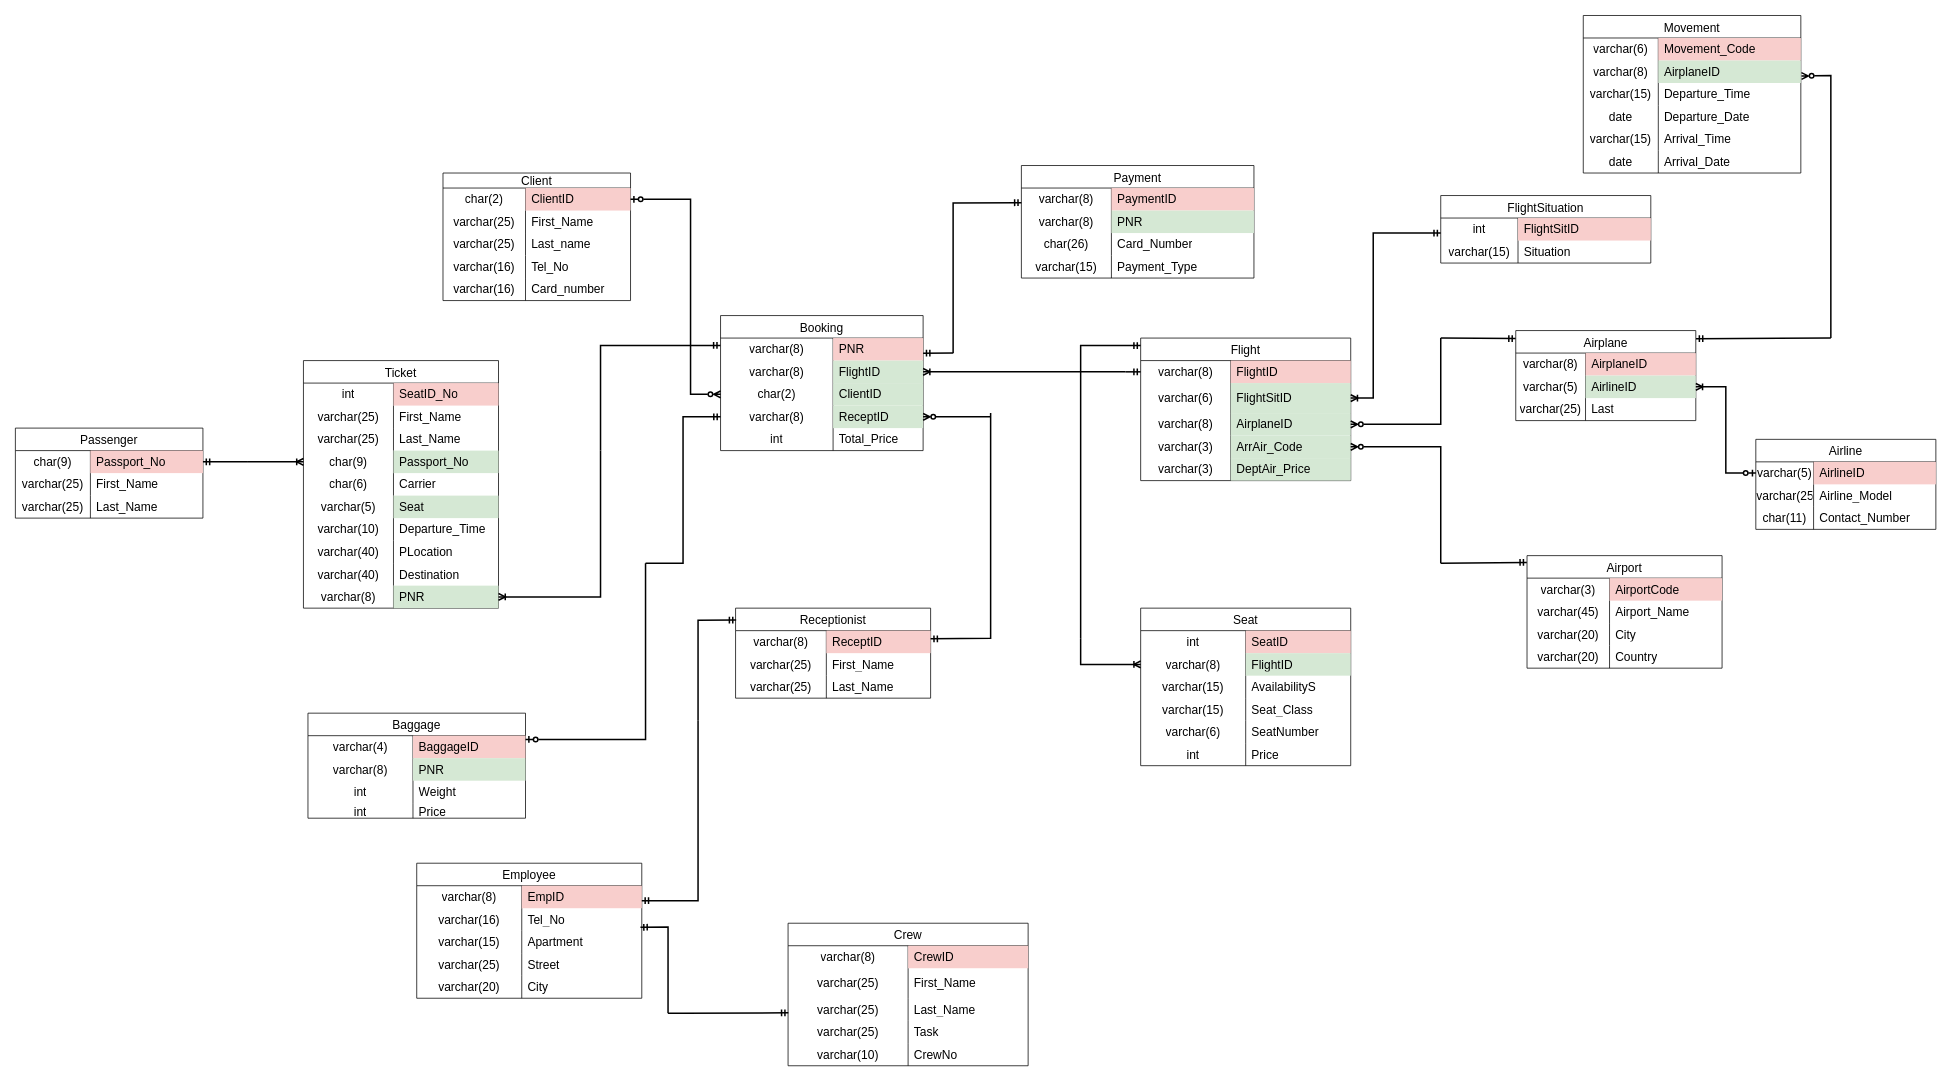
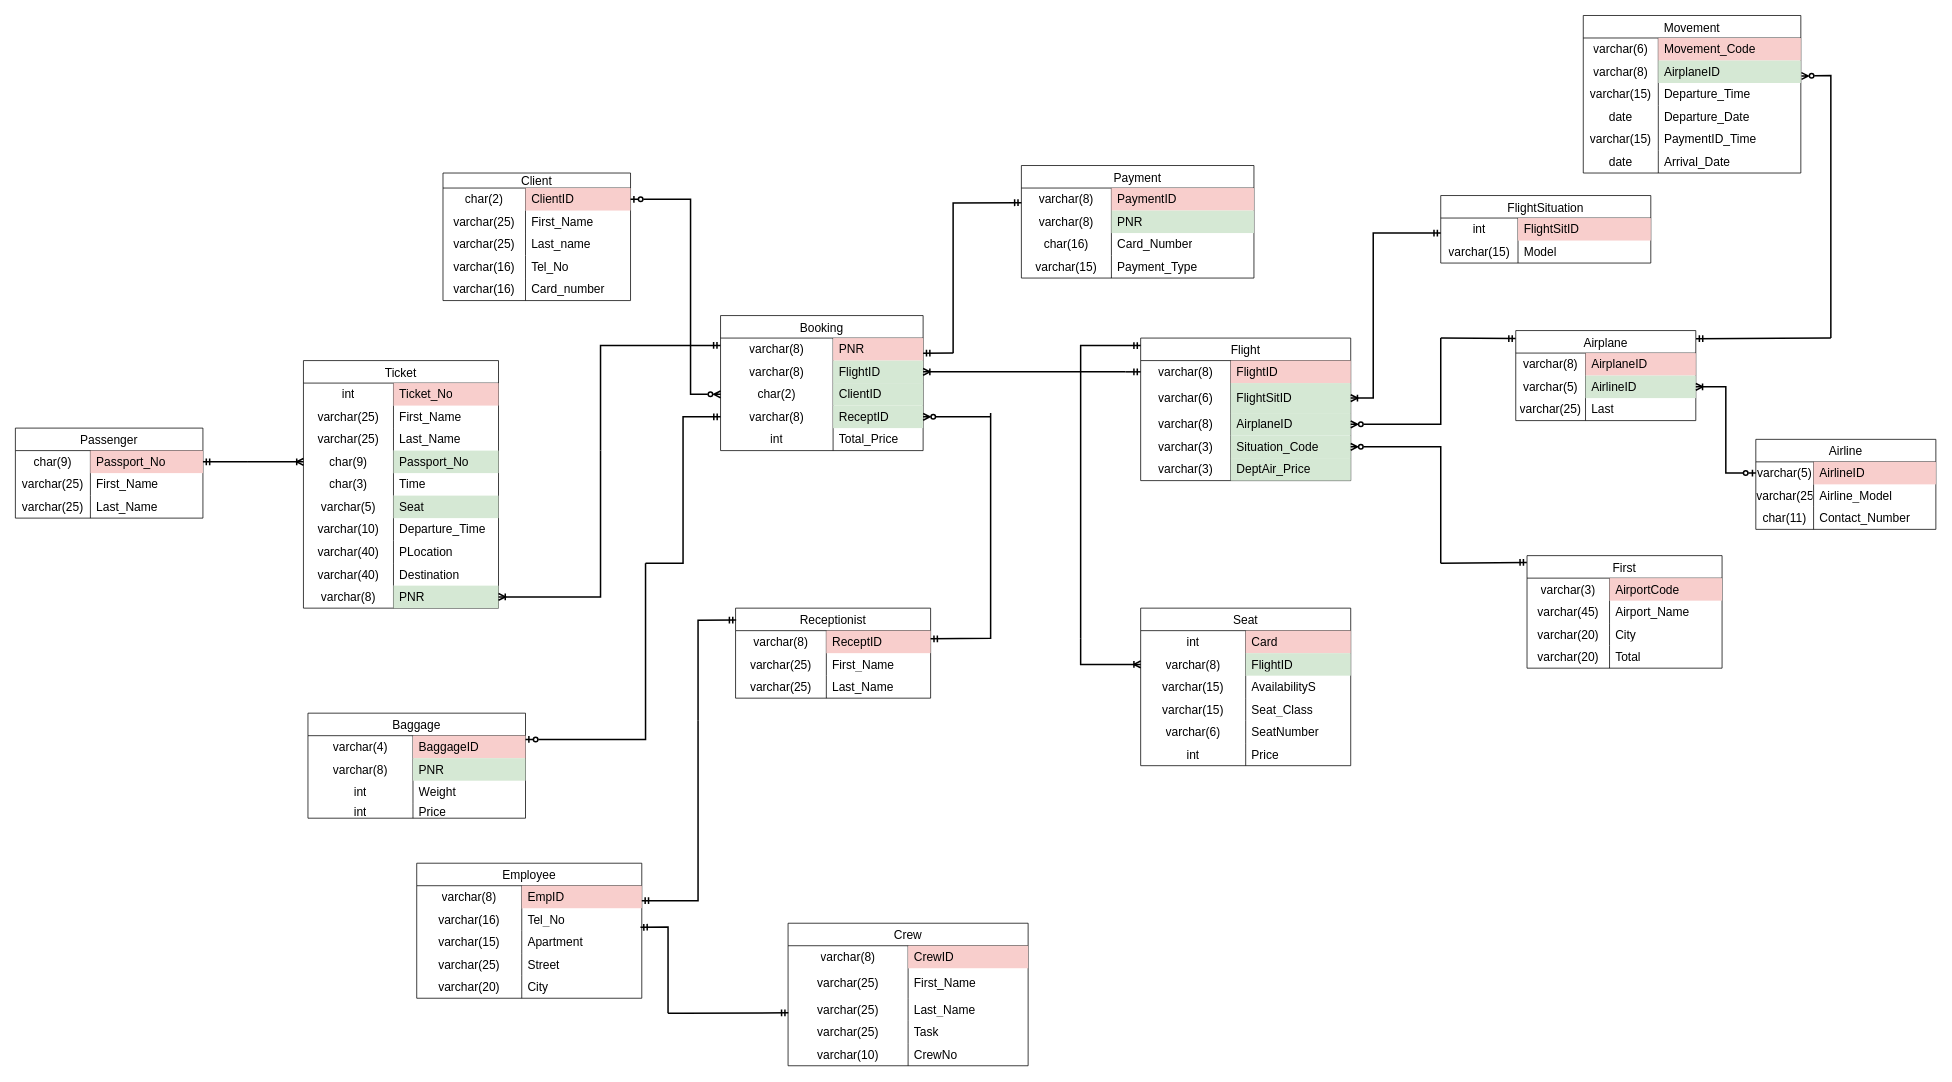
(1700, 139) -> (1709, 139)
(1066, 244) -> (1066, 244)
(1551, 252) -> (1539, 252)
(430, 394) -> (428, 394)
(1272, 447) -> (1280, 447)
(348, 484) -> (348, 484)
(421, 484) -> (411, 484)
(1624, 568) -> (1624, 568)
(1272, 642) -> (1265, 642)
(1639, 657) -> (1630, 657)
